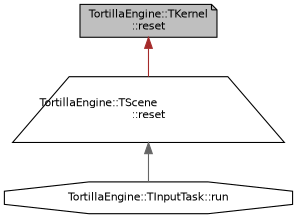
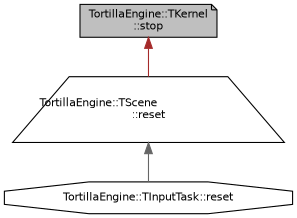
(148, 21) -> (148, 21)
(148, 198) -> (148, 198)
